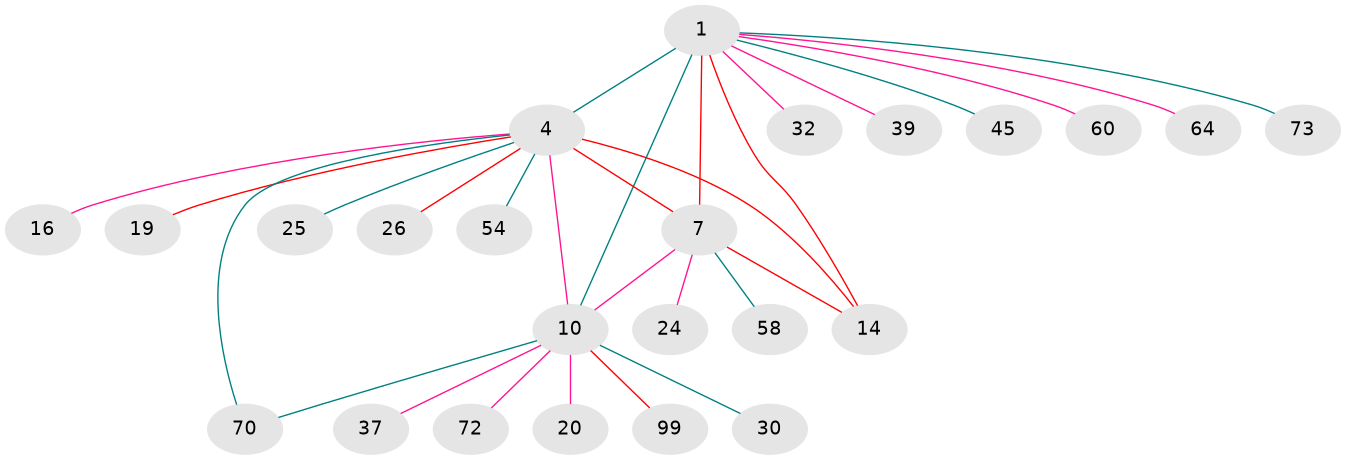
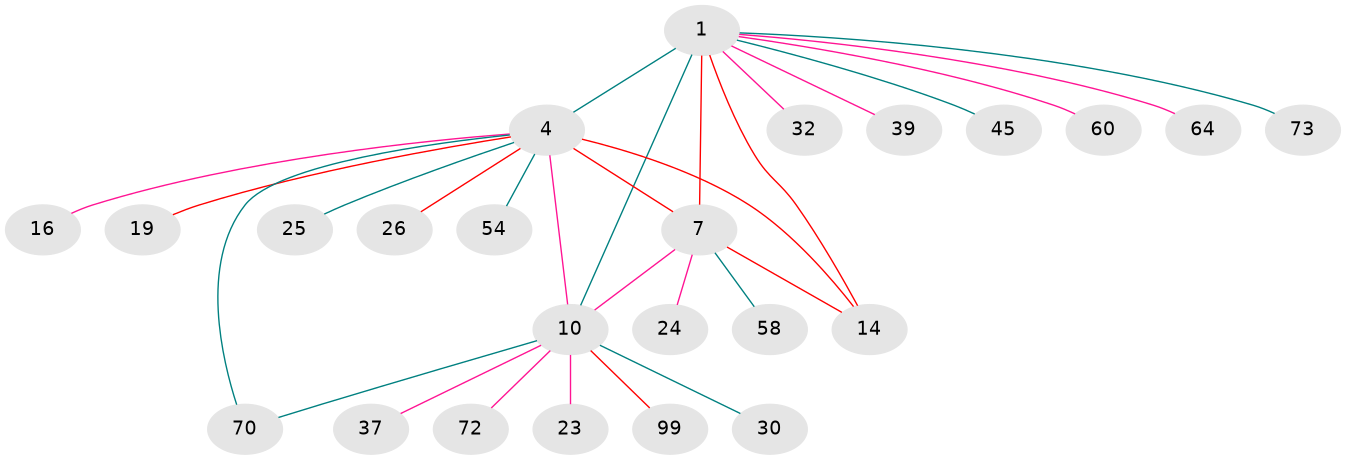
(571, 429) -> (571, 429)
